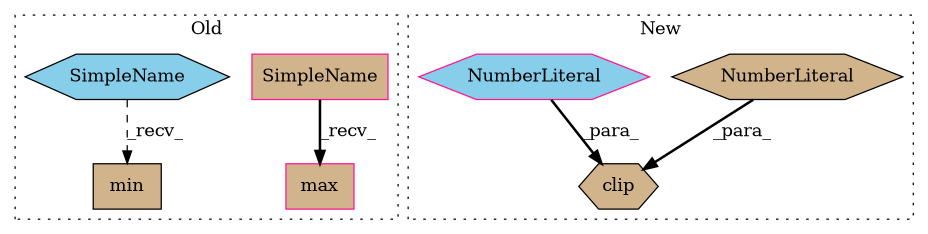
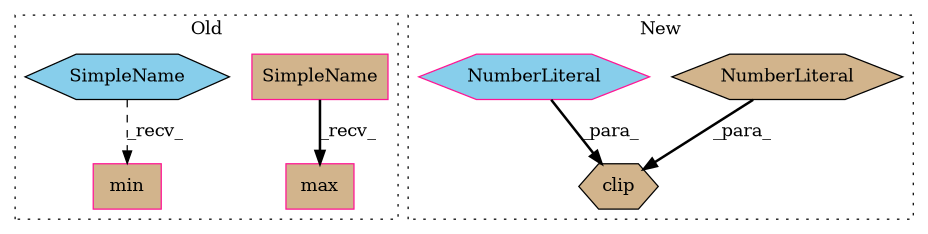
(127, 186) -> (127, 186)
